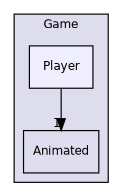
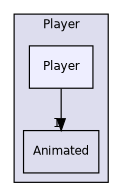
(61, 25) -> (61, 25)
